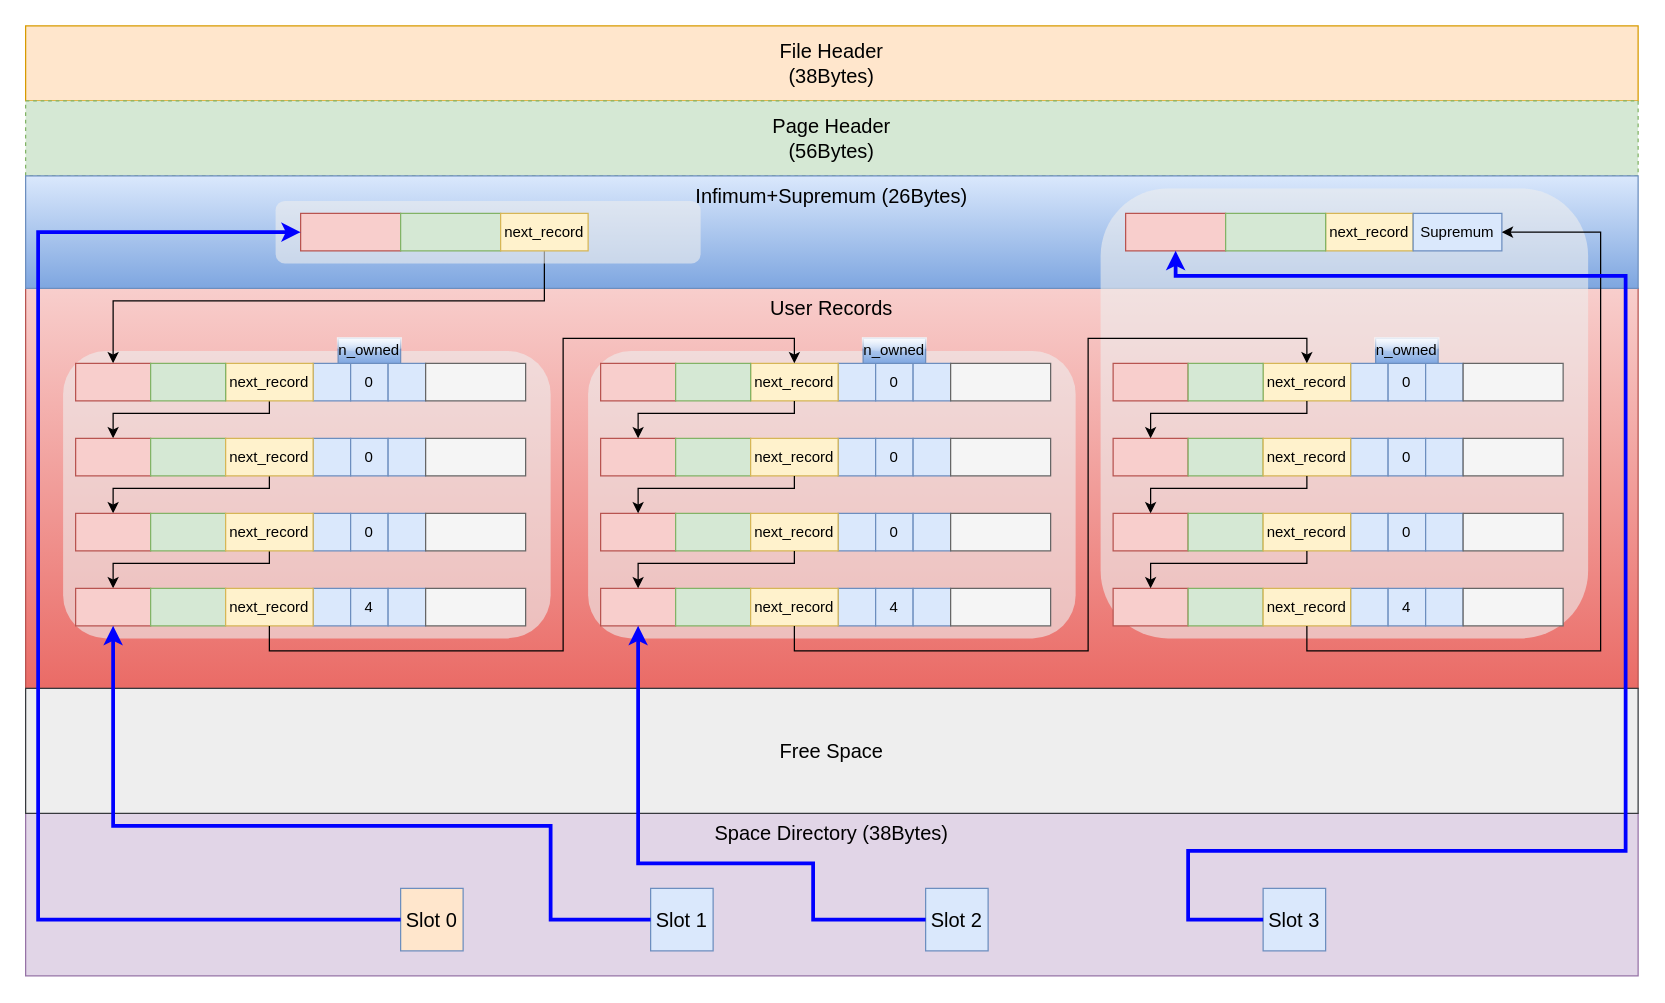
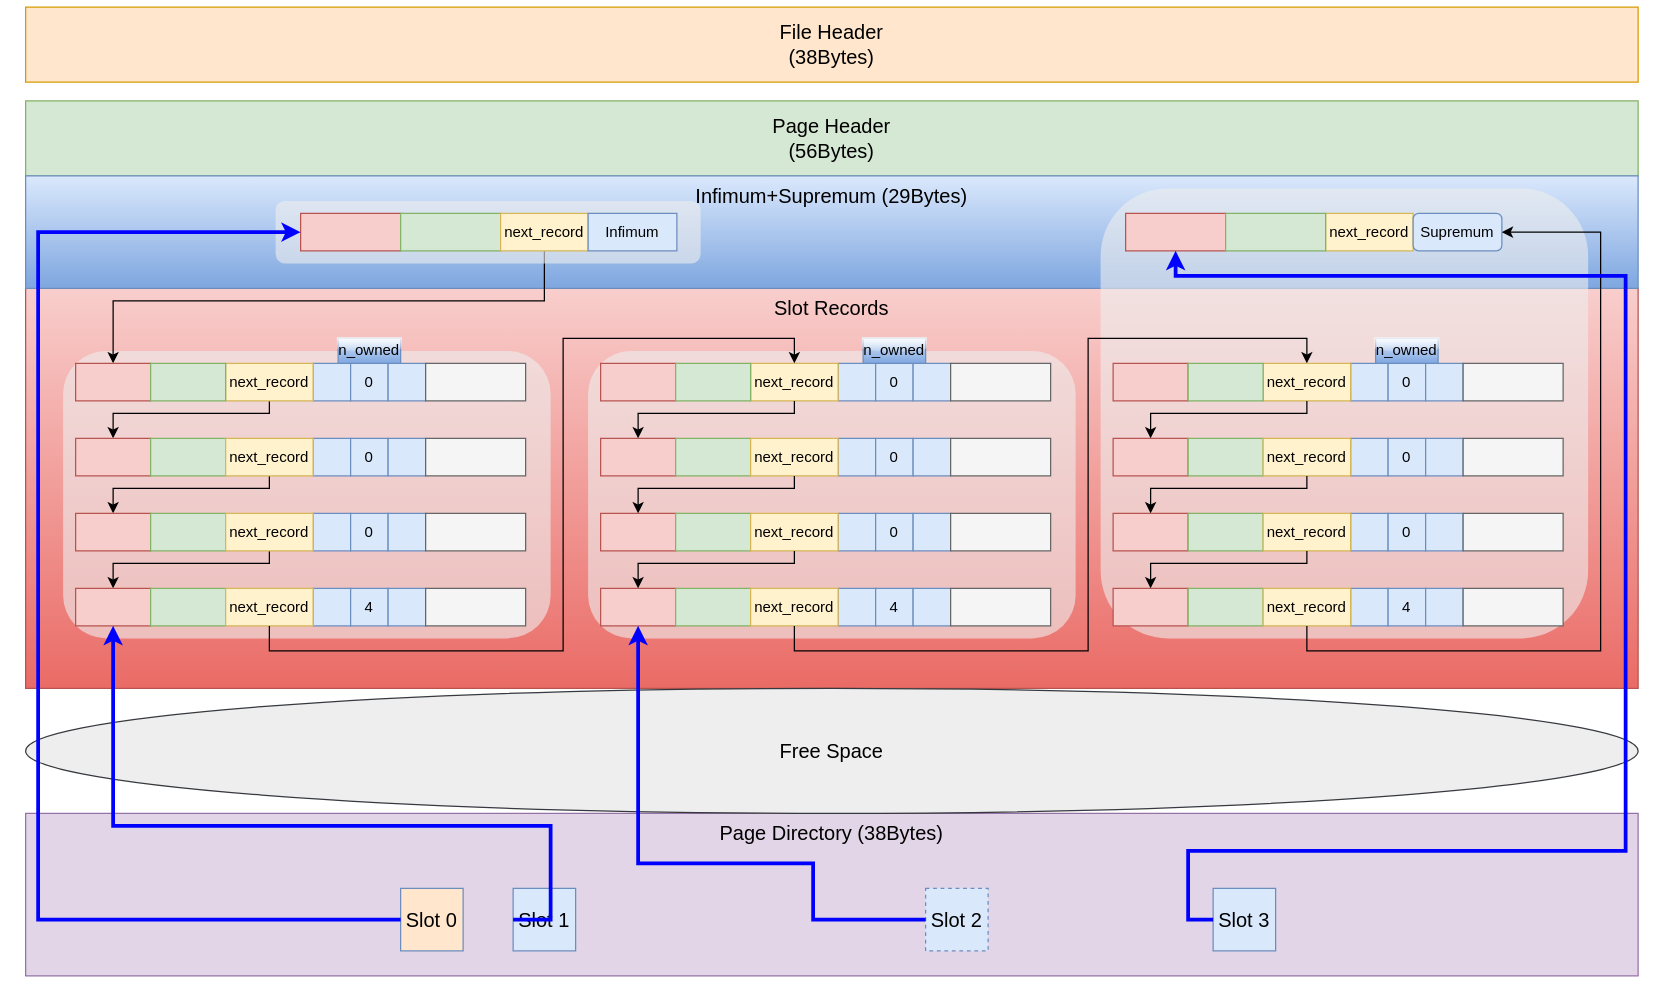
(832, 63) -> (832, 44)
(832, 138) -> (832, 138)
(832, 193) -> (832, 193)
none -> (633, 232)
(1458, 232) -> (1458, 232)
(832, 306) -> (832, 306)
(832, 751) -> (832, 751)
(832, 831) -> (832, 831)
(682, 919) -> (544, 919)
(957, 919) -> (957, 919)
(1294, 919) -> (1244, 919)
